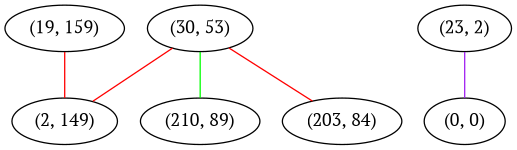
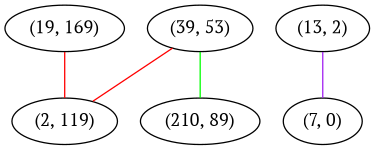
(65, 28) -> (65, 28)
(200, 28) -> (200, 28)
(465, 28) -> (323, 28)
(65, 121) -> (65, 121)
(342, 121) -> none
(465, 121) -> (323, 121)
